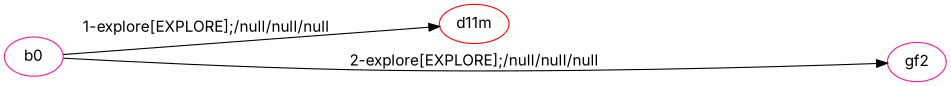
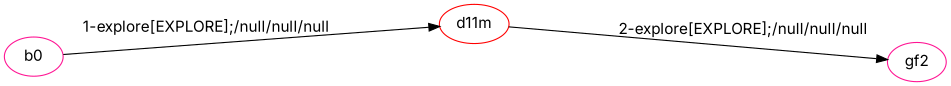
(470, 71) -> (693, 43)
